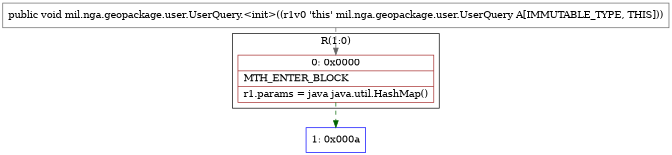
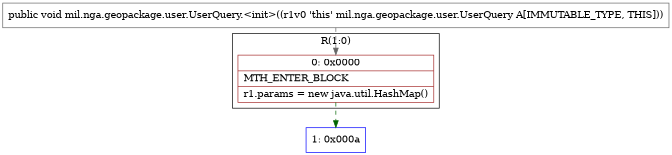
(336, 94) -> (336, 94)
